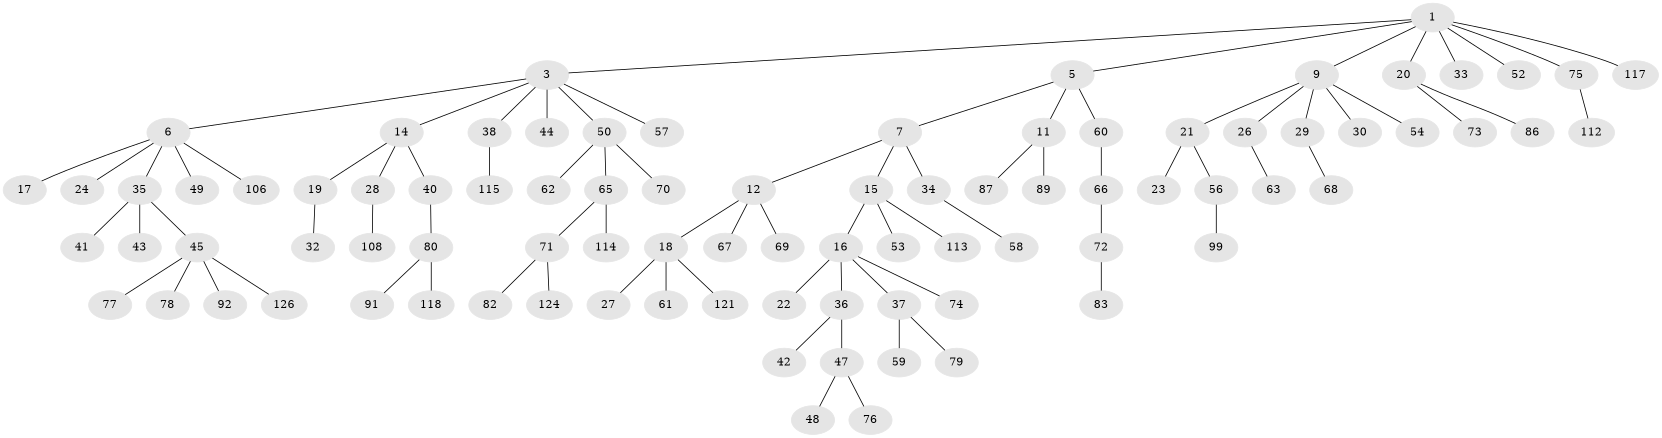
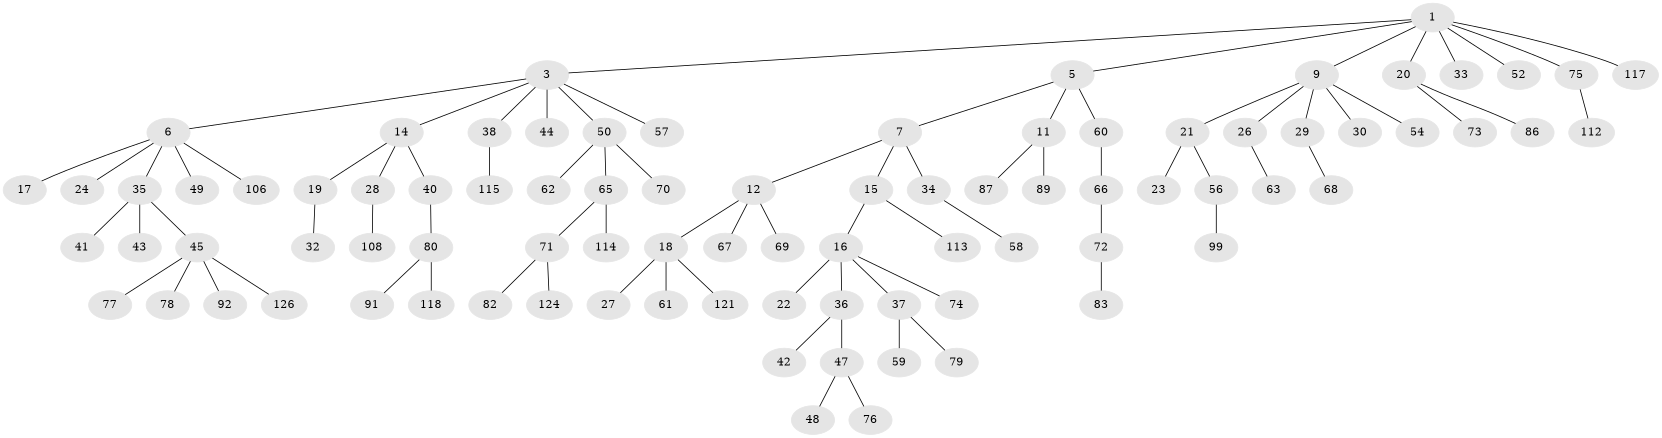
(898, 248) -> none
